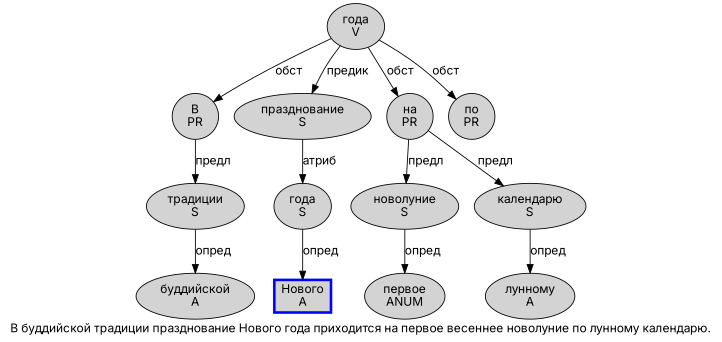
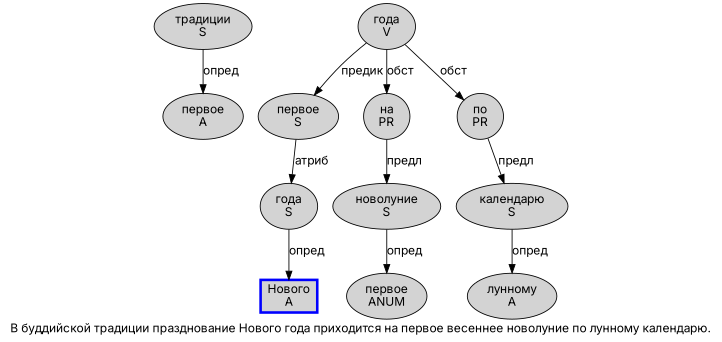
(195, 116) -> none
(303, 116) -> (298, 116)
(462, 156) -> (495, 157)
(195, 296) -> (203, 116)
